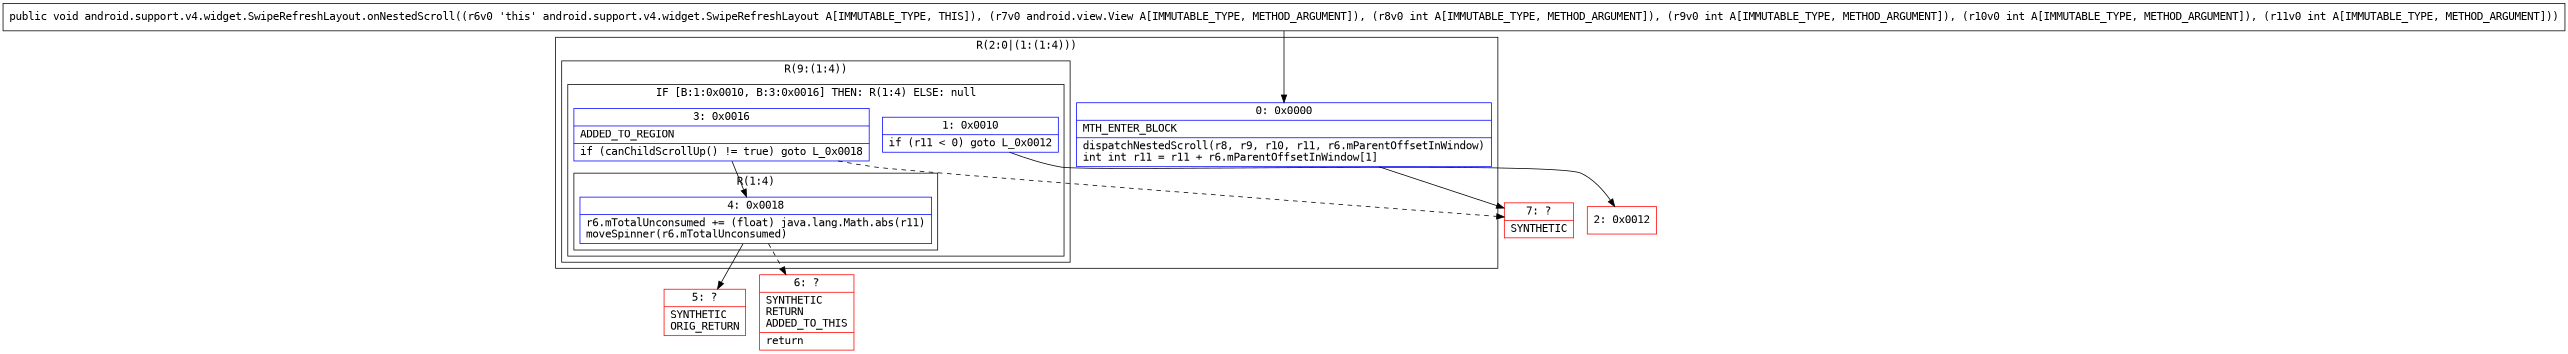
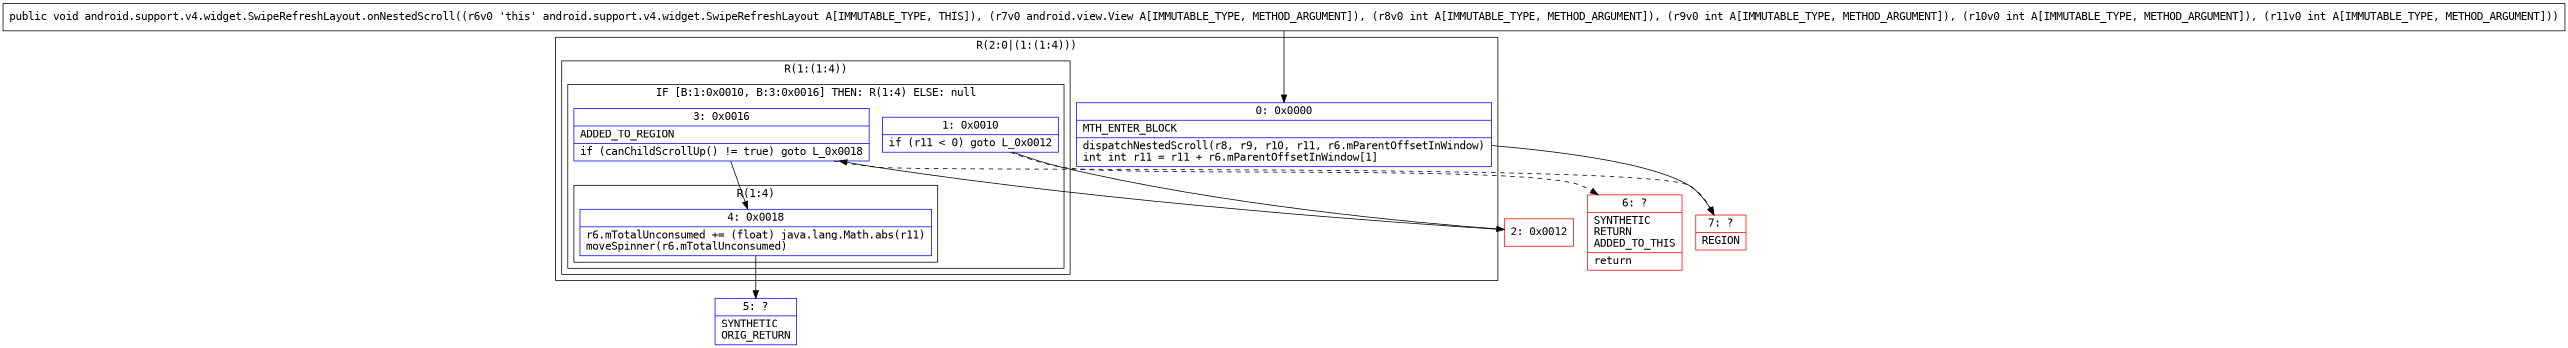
(816, 70) -> (816, 70)
none -> (1175, 203)
(1539, 229) -> (1721, 241)
(775, 256) -> (1301, 172)
(705, 312) -> (756, 322)
